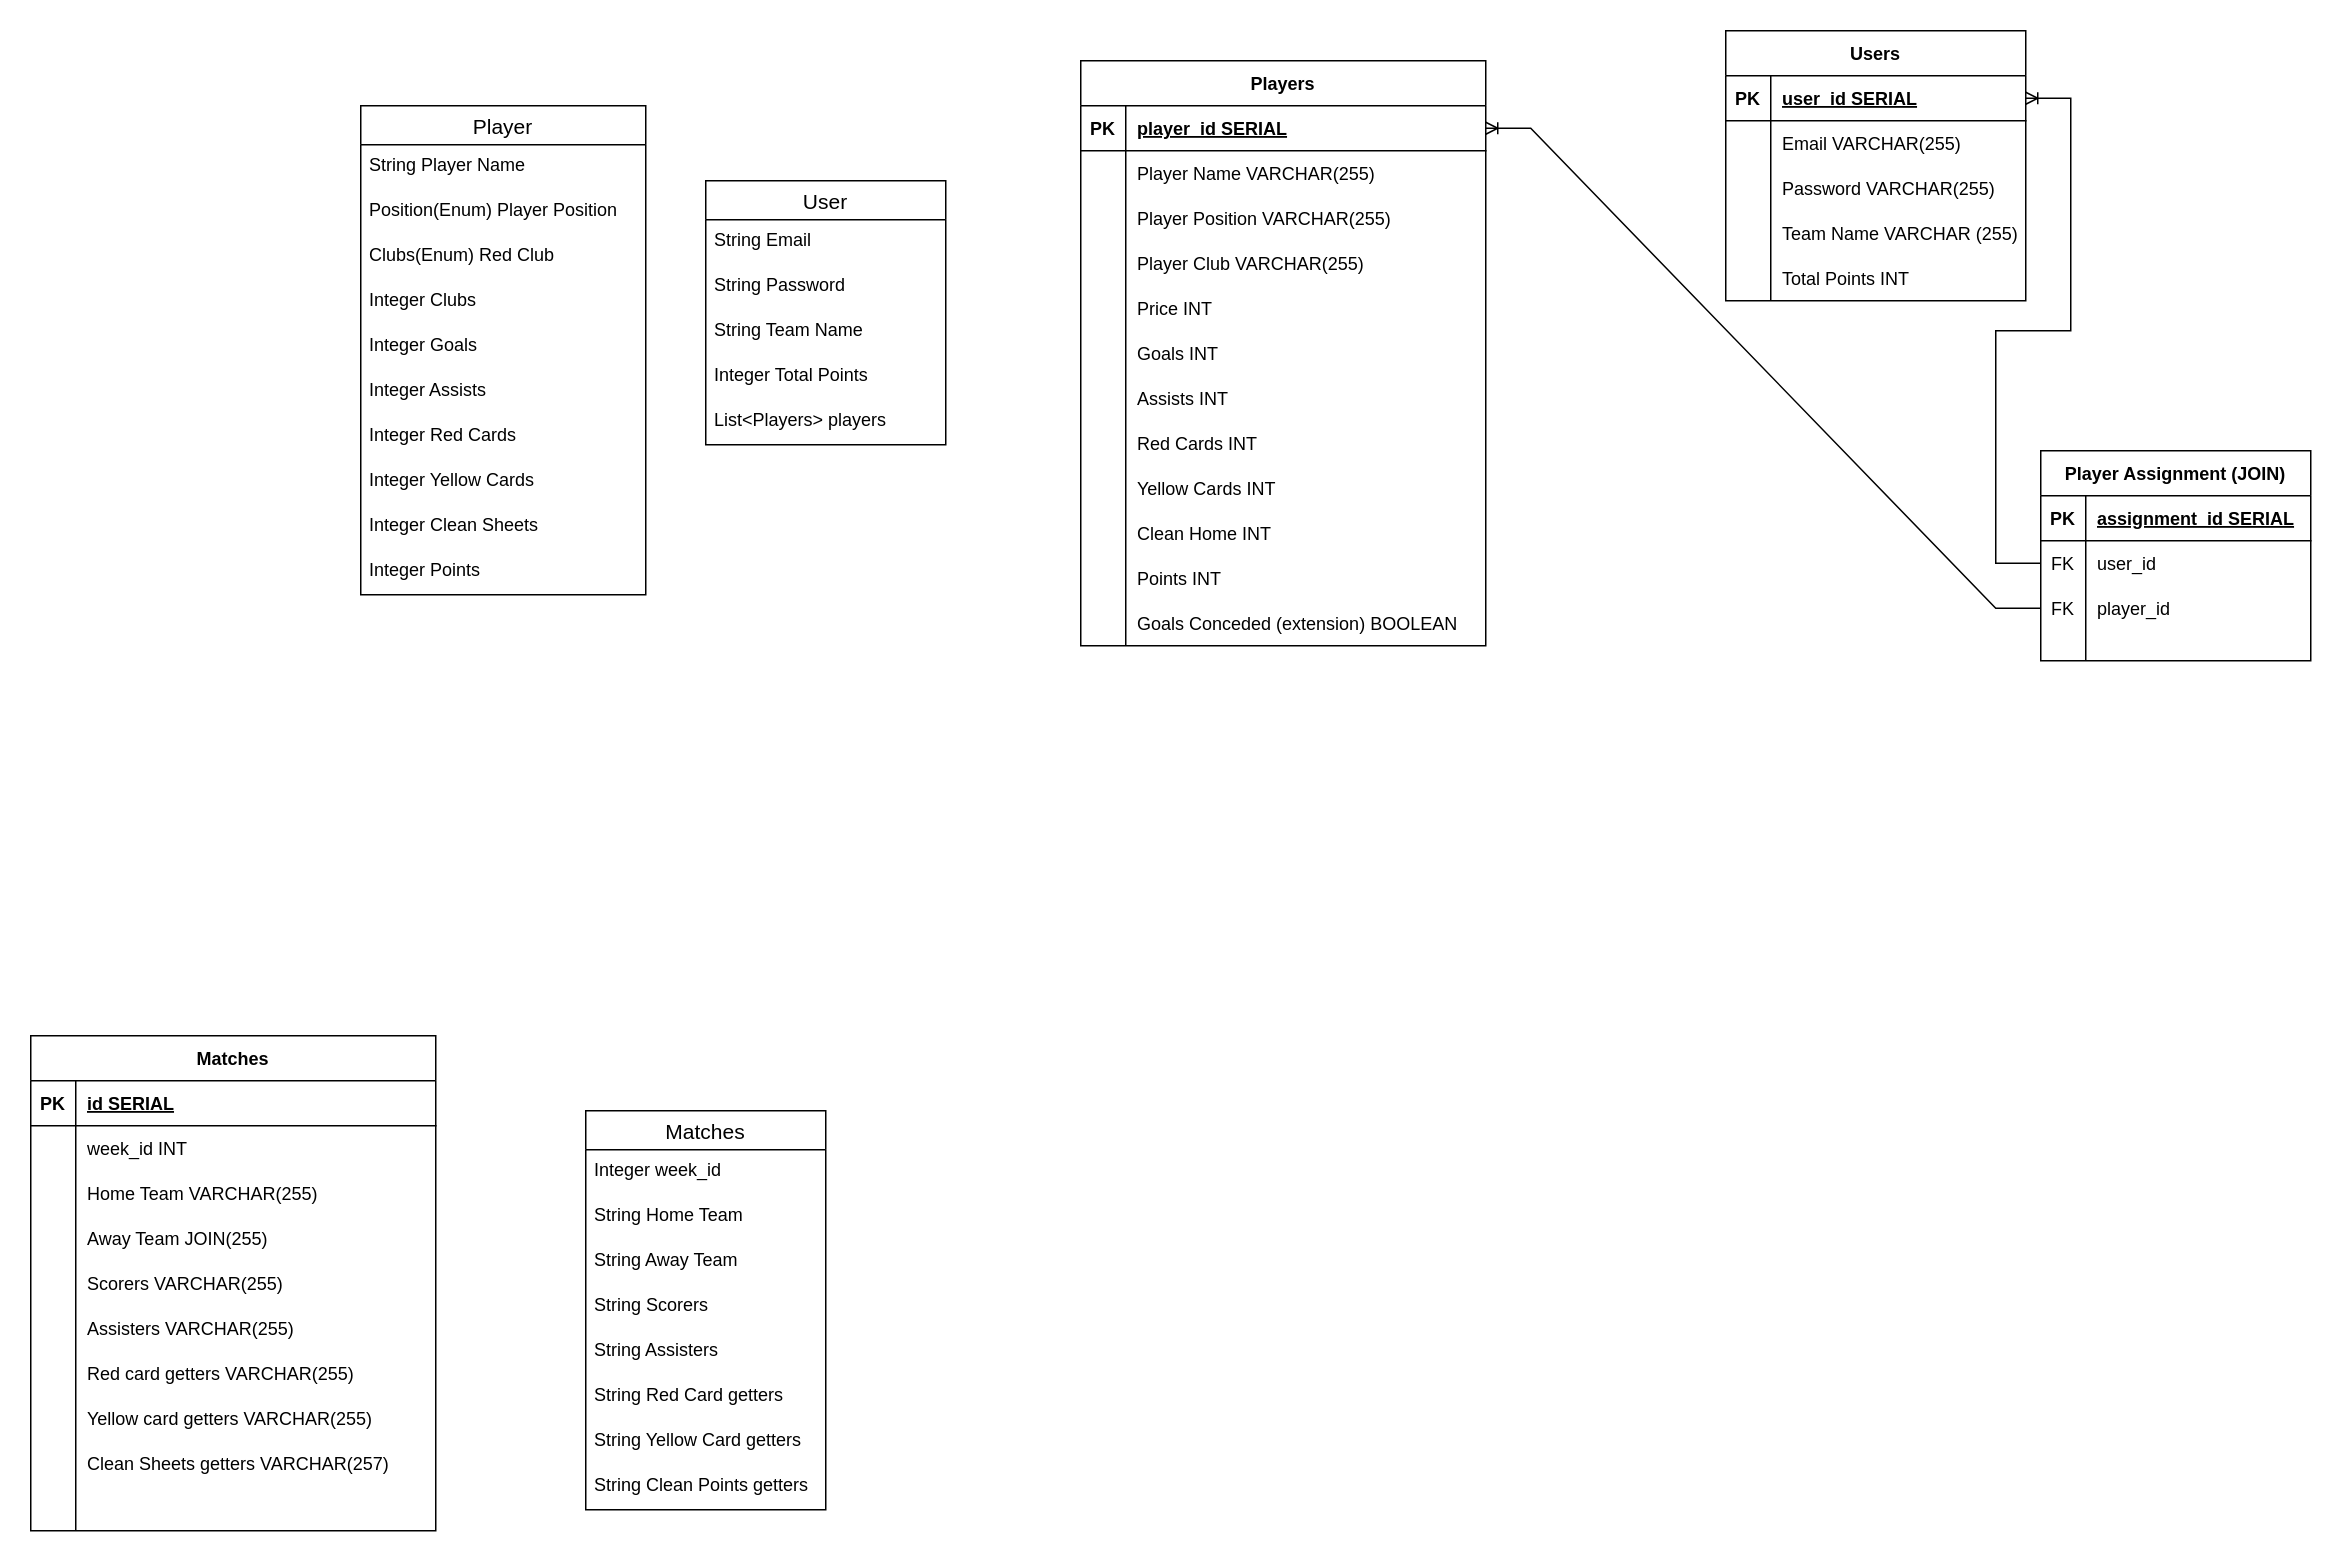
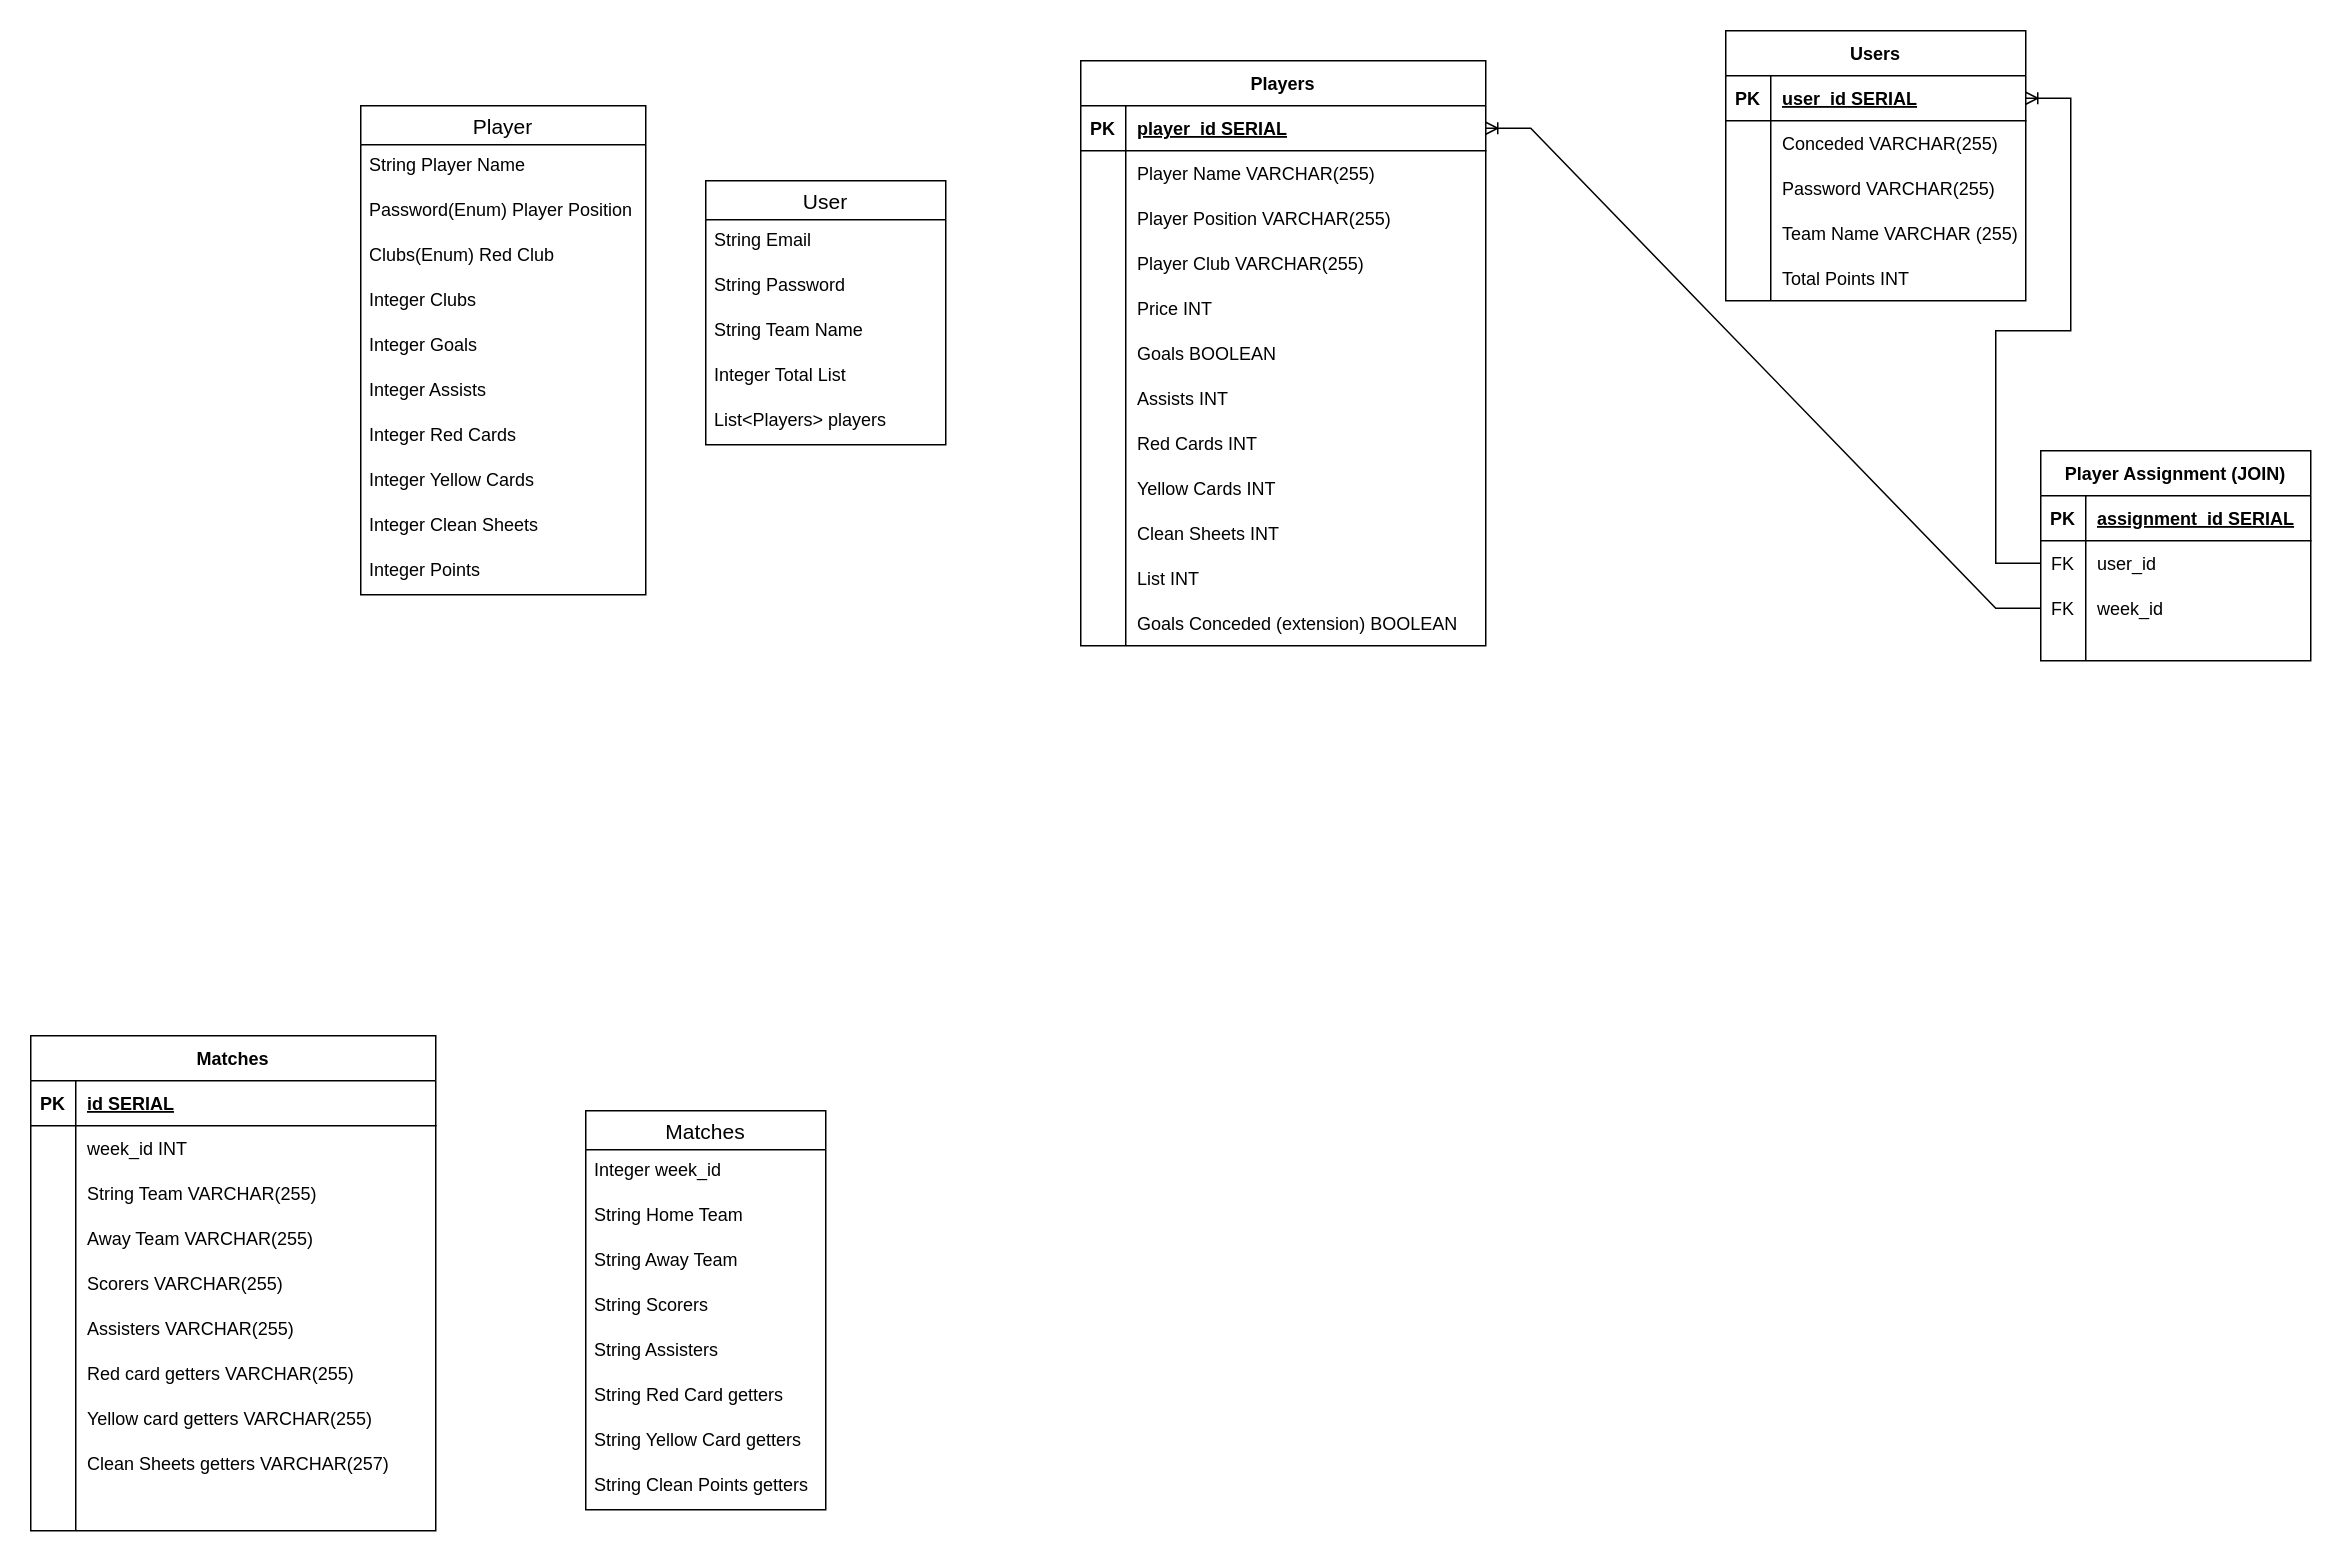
(1866, 144) -> (1886, 144)
(504, 210) -> (509, 210)
(1178, 354) -> (1198, 354)
(805, 375) -> (795, 375)
(1201, 534) -> (1211, 534)
(1183, 579) -> (1173, 579)
(2138, 609) -> (2130, 609)
(193, 1194) -> (201, 1194)
(178, 1239) -> (193, 1239)
